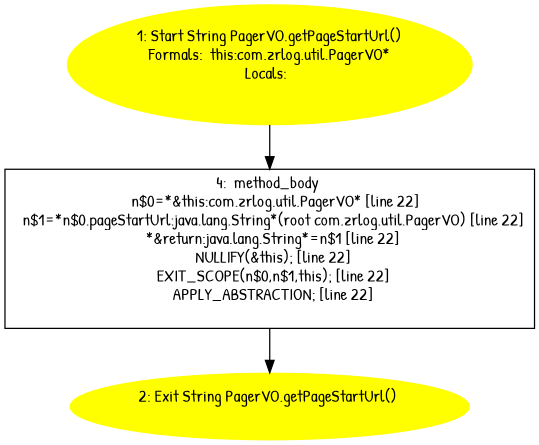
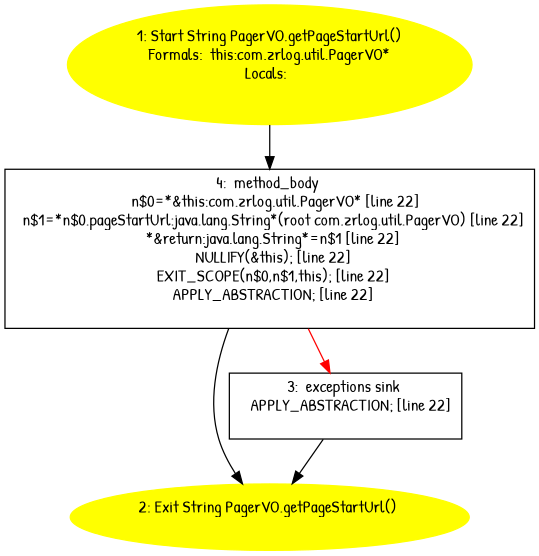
none -> (346, 406)
